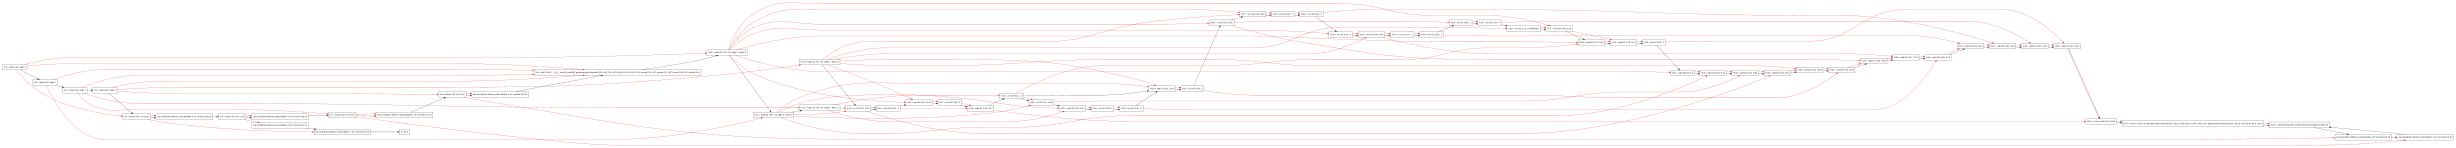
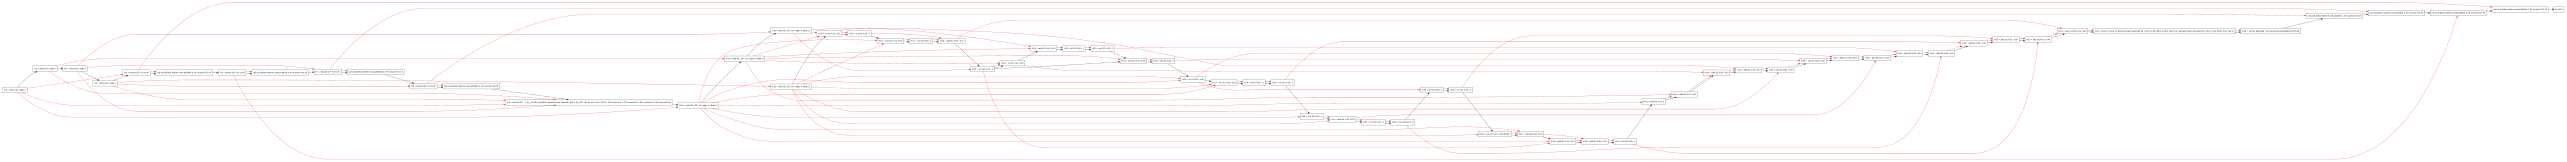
(999, 60) -> (990, 76)
(2367, 131) -> (2427, 13)
